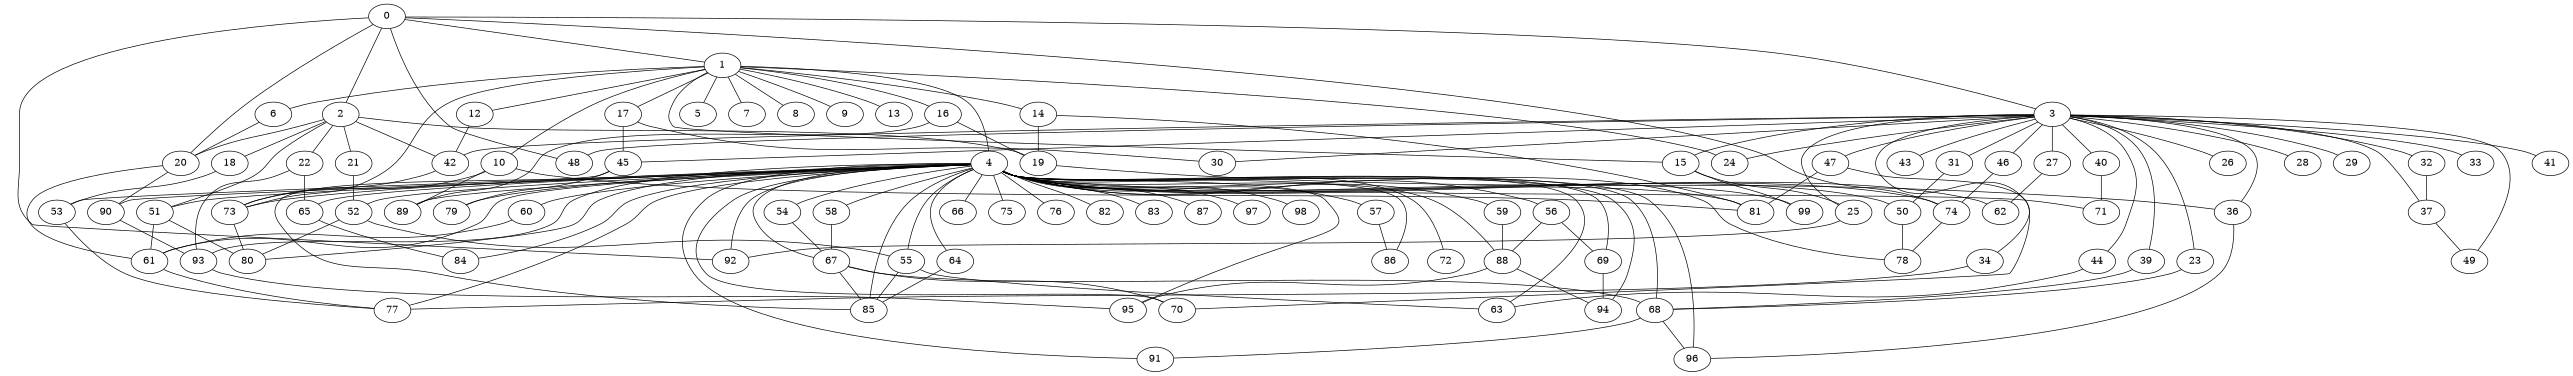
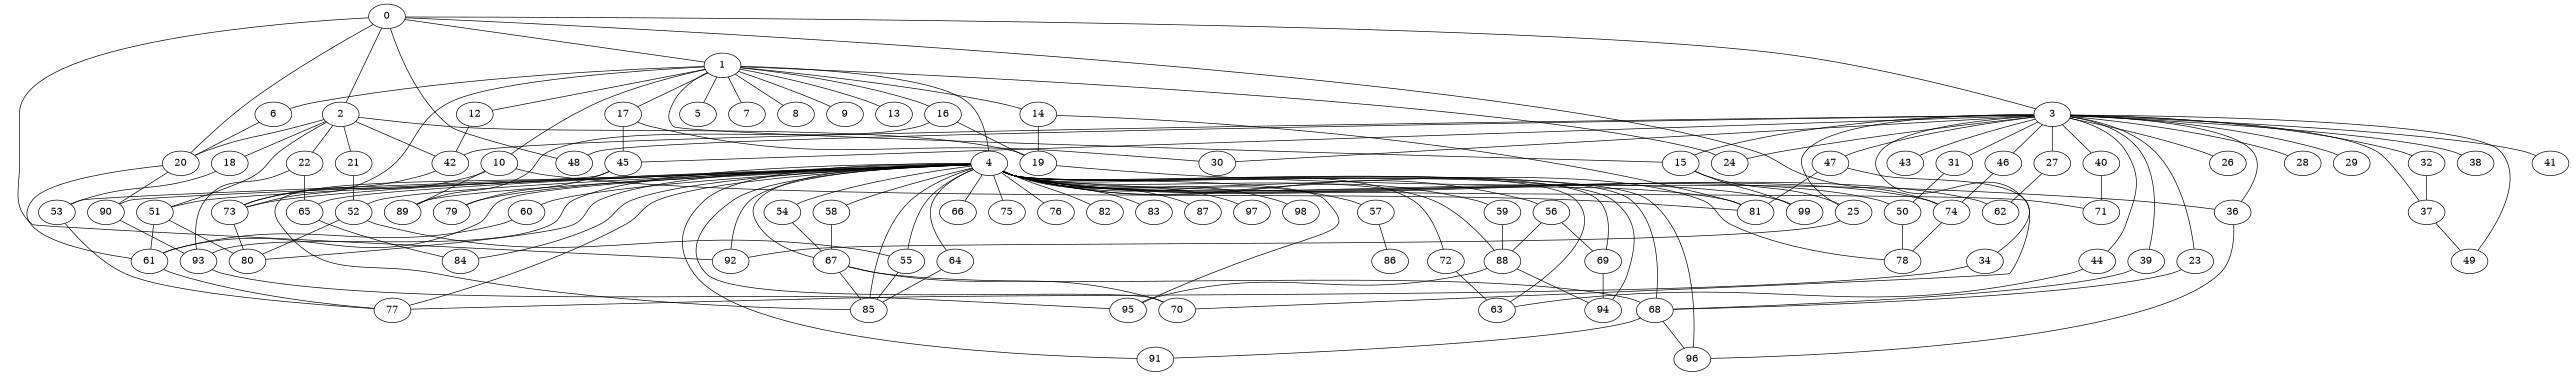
(2476, 163) -> (2476, 163)
(1229, 180) -> none
(1269, 299) -> (1473, 287)
